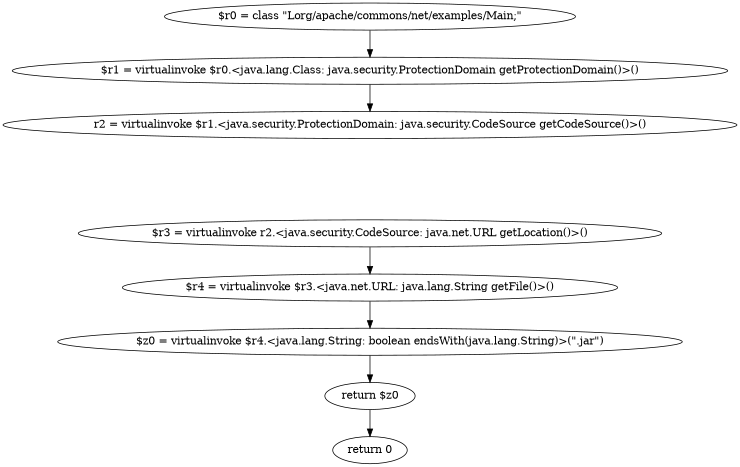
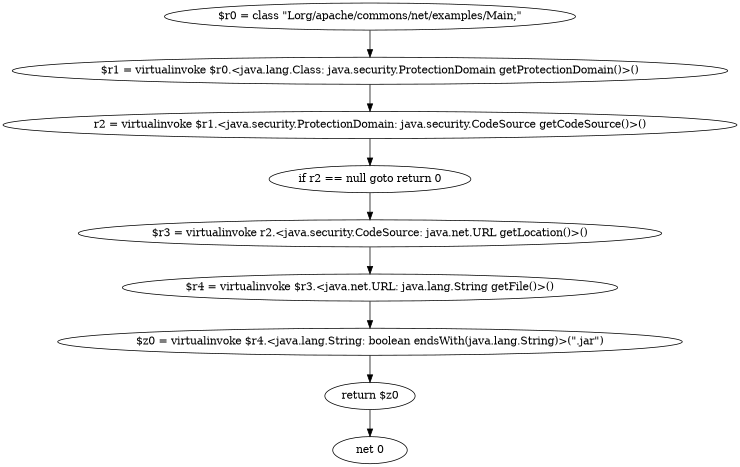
none -> (370, 179)
(370, 450) -> (370, 450)
